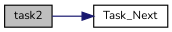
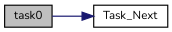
(28, 16) -> (28, 16)
